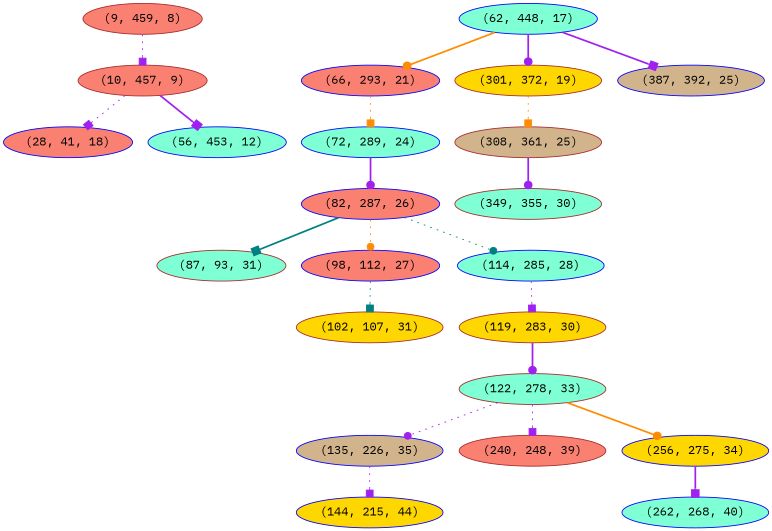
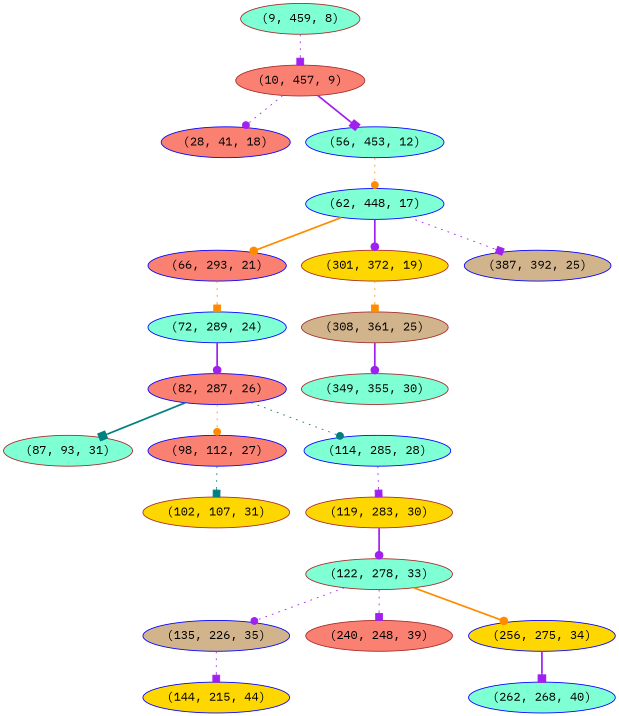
(143, 19) -> (300, 19)
(605, 48) -> (452, 233)
(109, 109) -> (266, 109)
none -> (375, 170)
